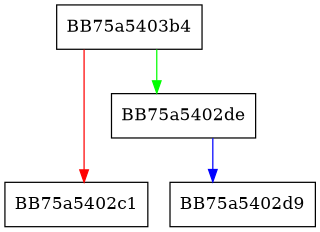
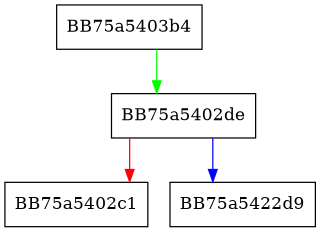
(84, 110) -> (130, 154)
(243, 205) -> (243, 205)
